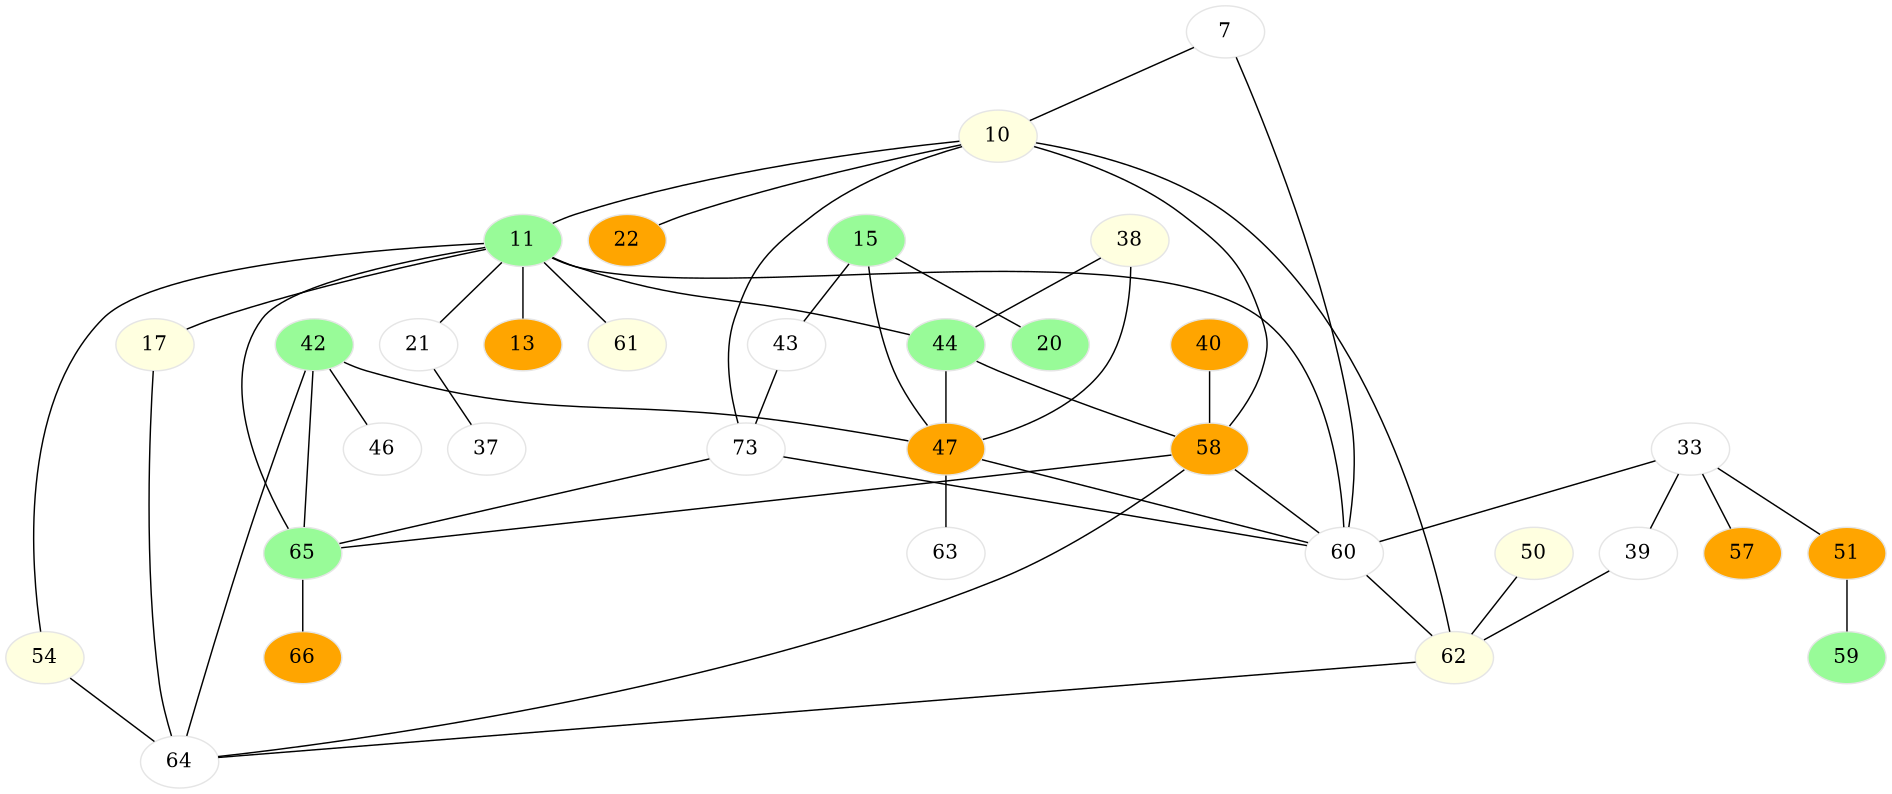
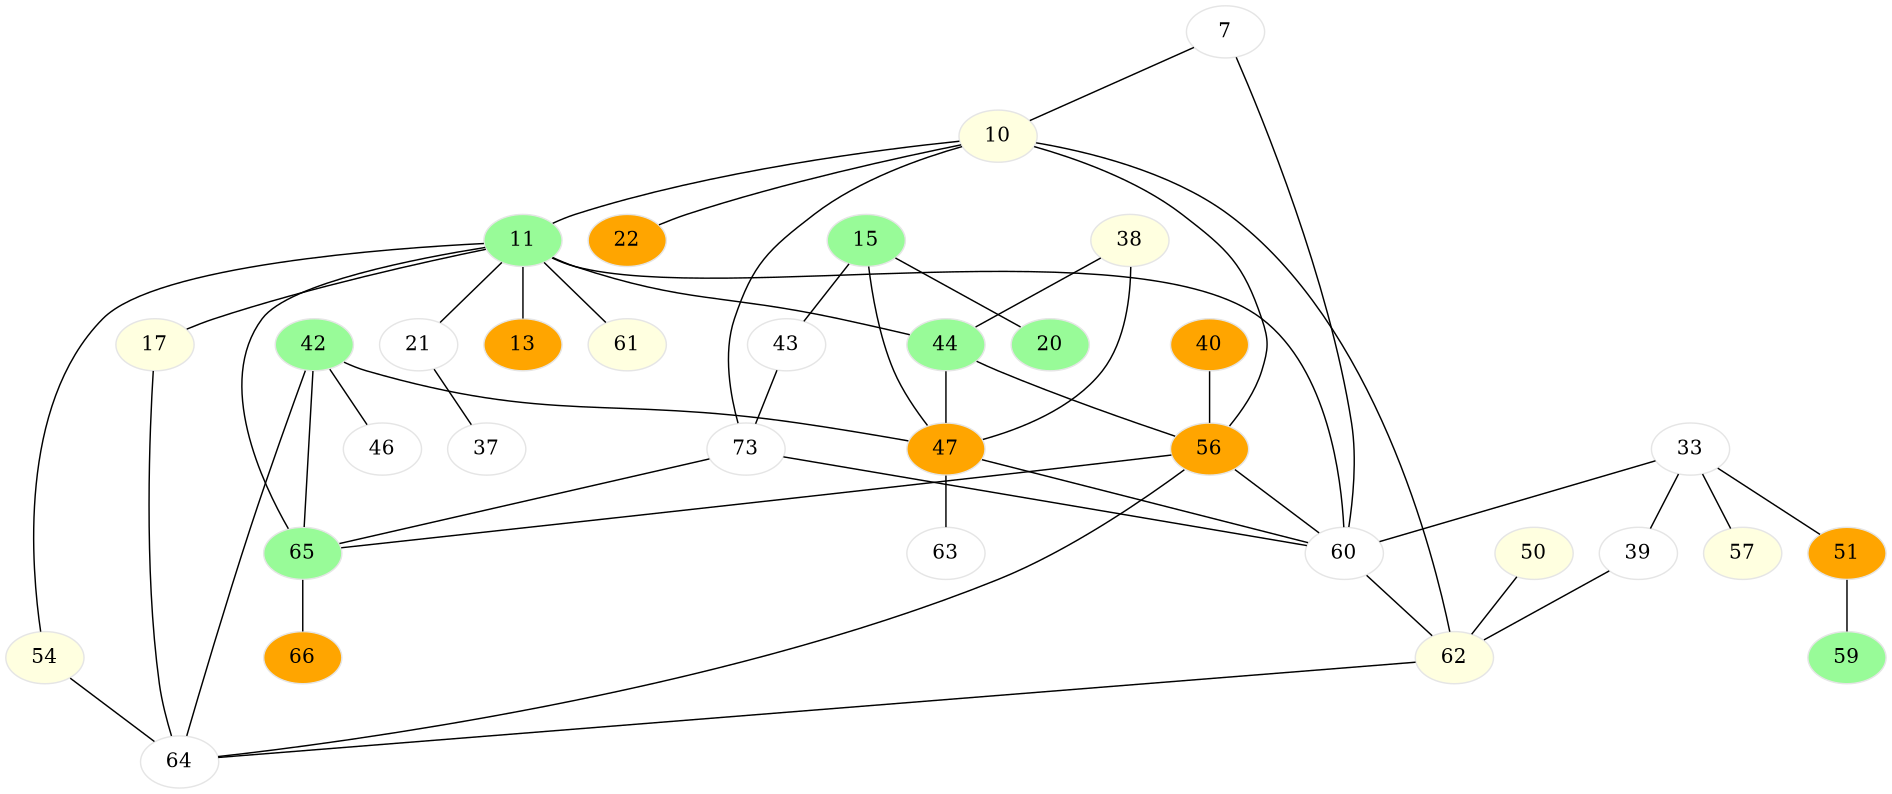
(1210, 449) -> (1210, 449)
(1743, 553) -> (1743, 553)
